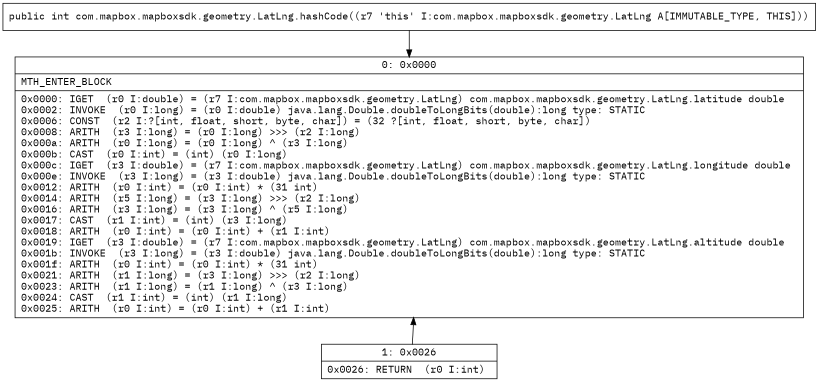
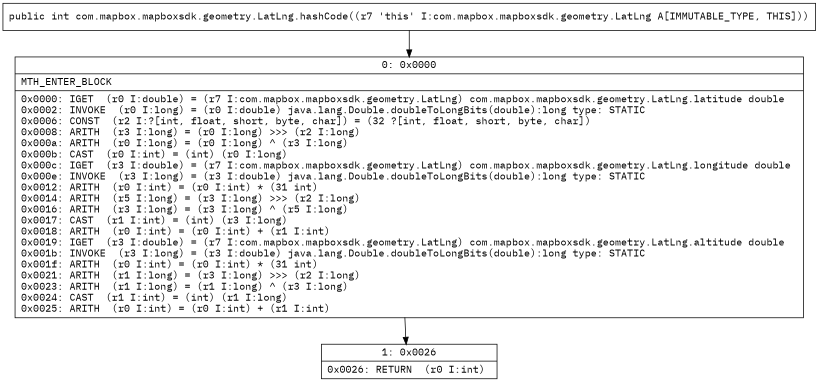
(413, 335) -> (405, 327)
